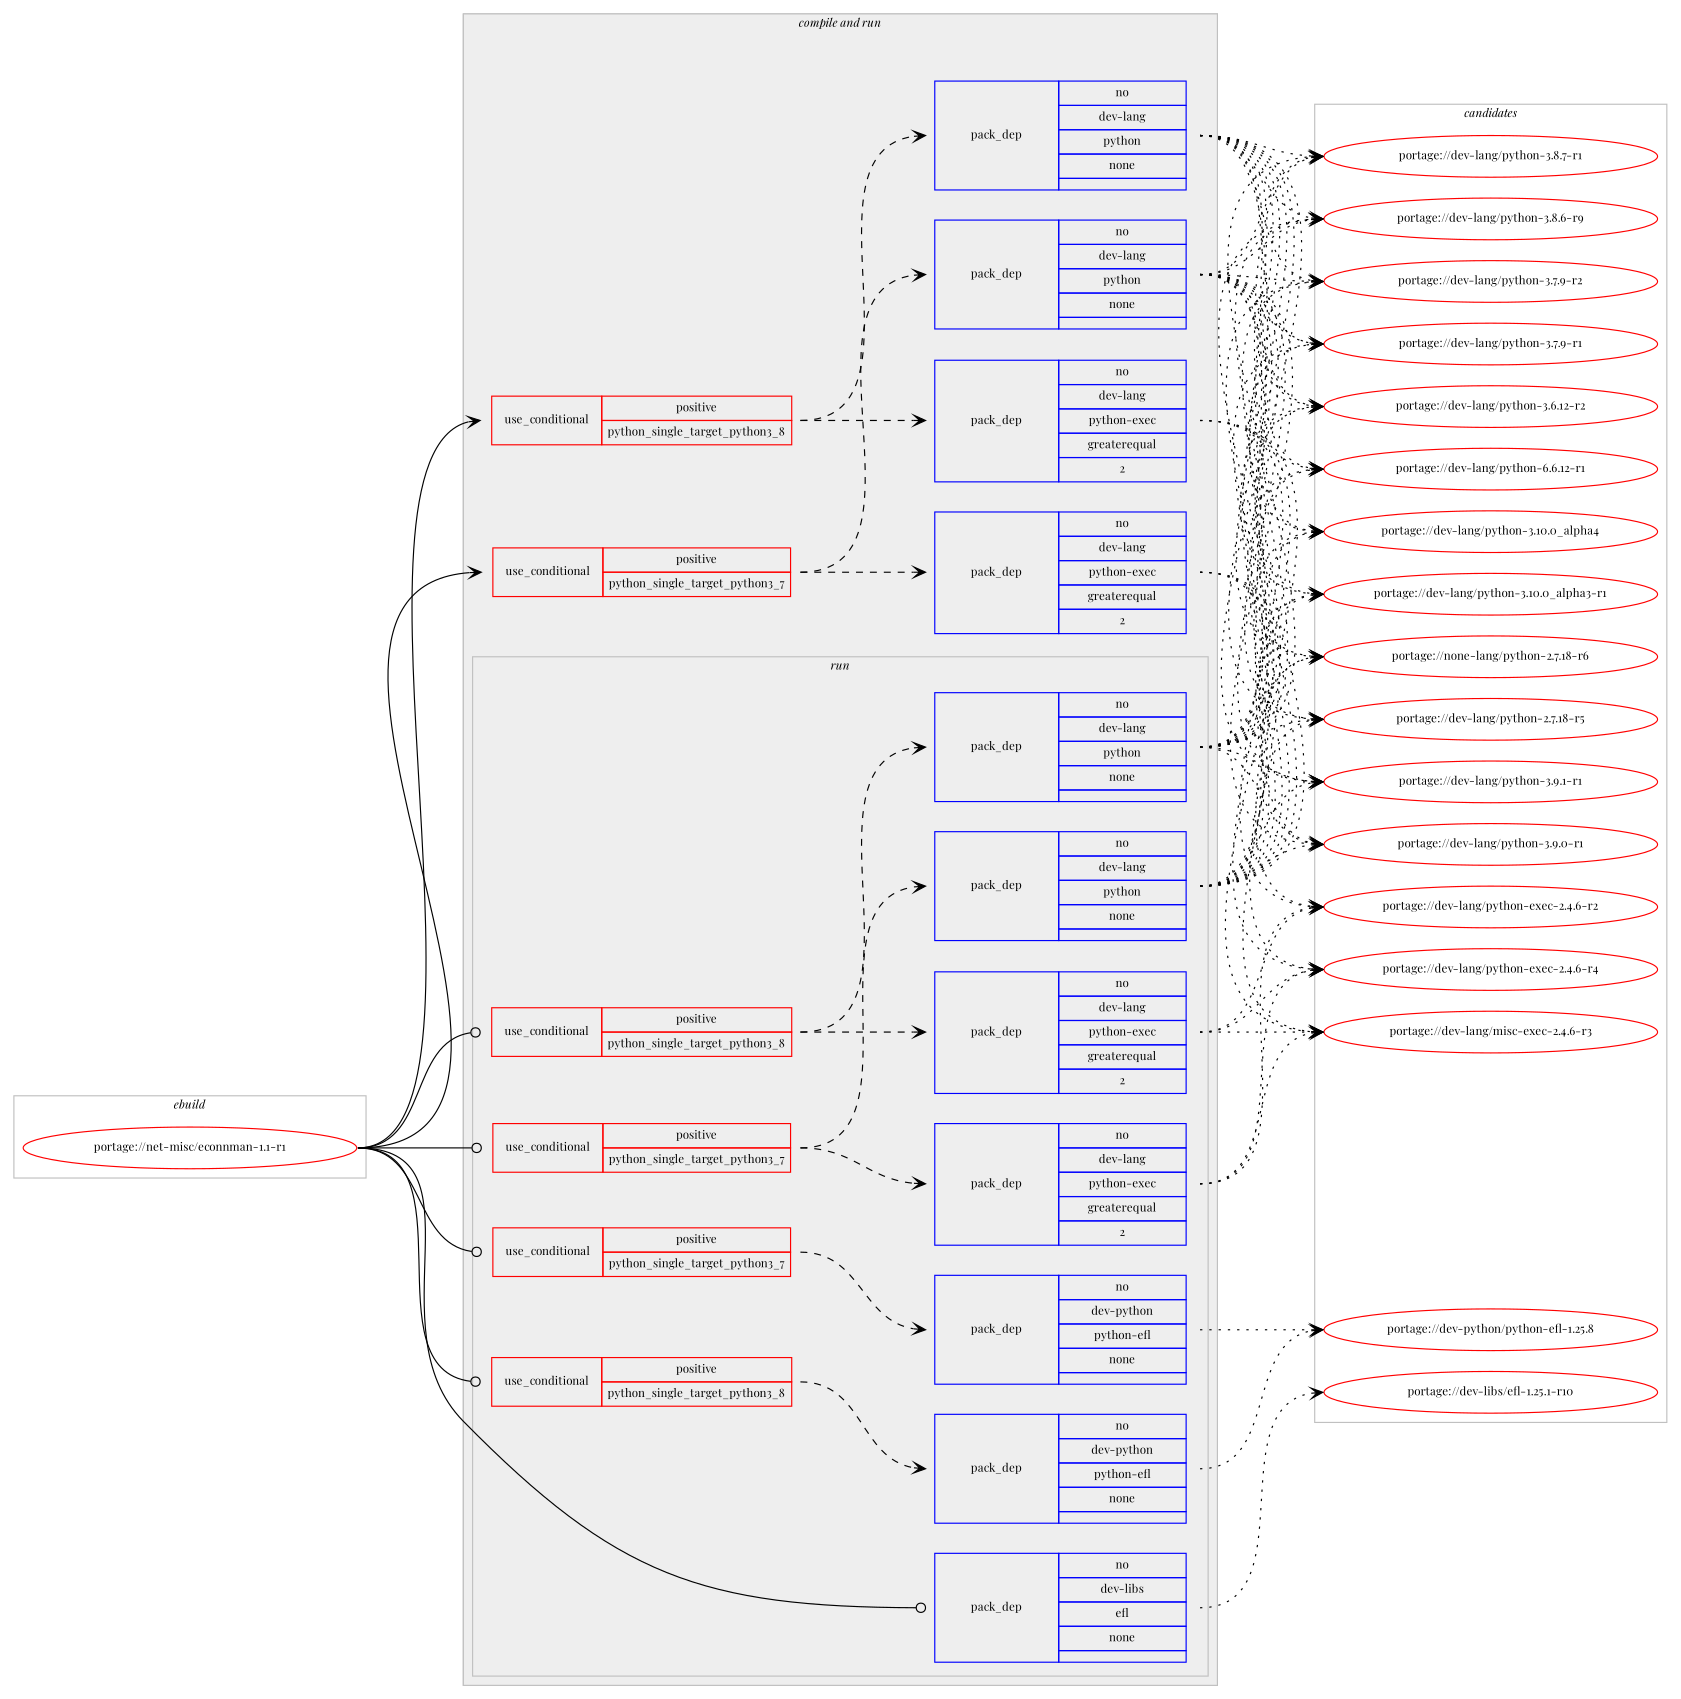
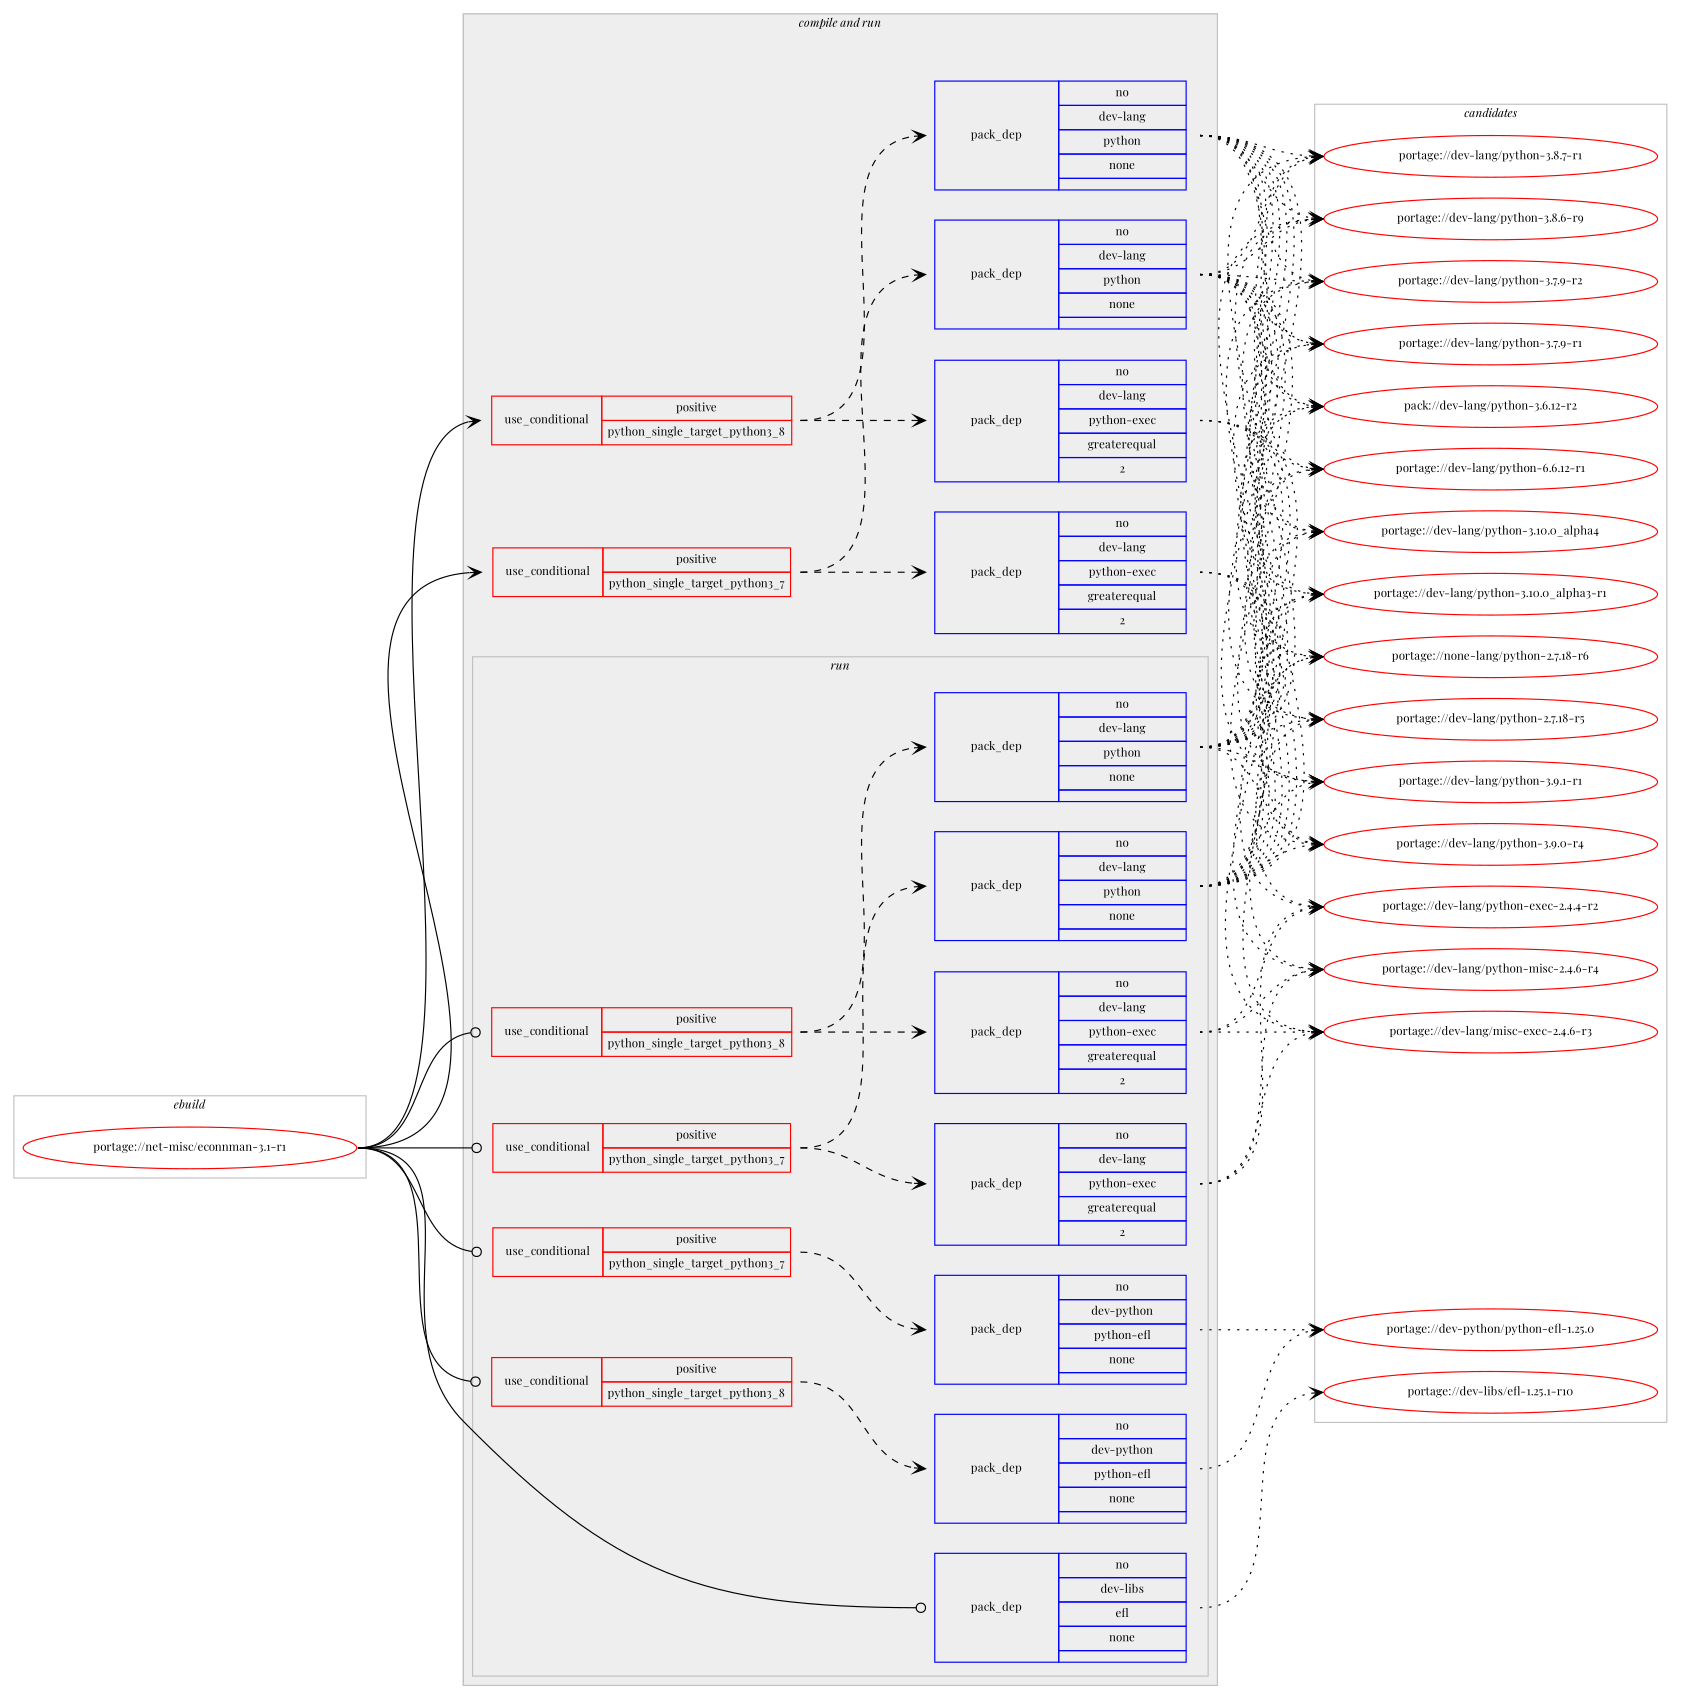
(1491, 407) -> (1491, 407)
(1491, 844) -> (1491, 844)
(1491, 907) -> (1491, 907)
(1491, 970) -> (1491, 970)
(190, 1148) -> (190, 1148)
(1491, 1330) -> (1491, 1330)
